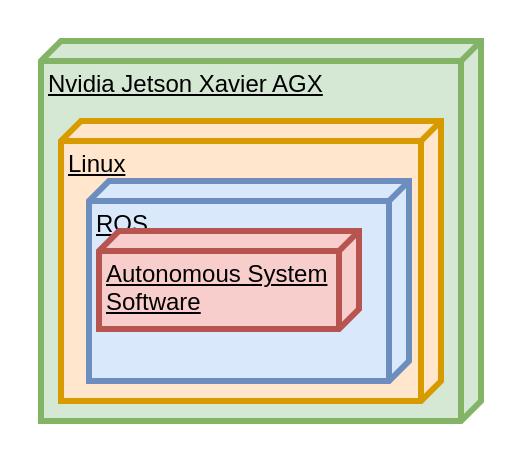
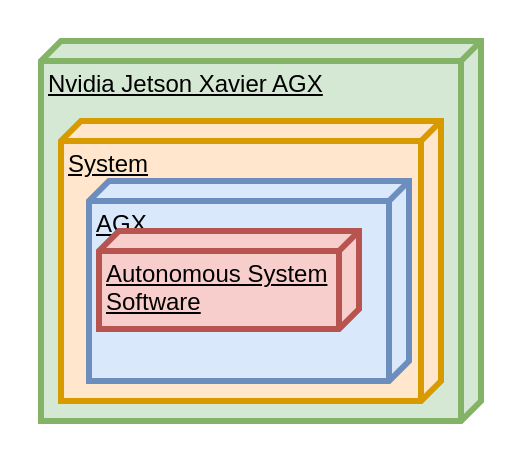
(99, 165) -> (109, 165)
(117, 225) -> (117, 225)
